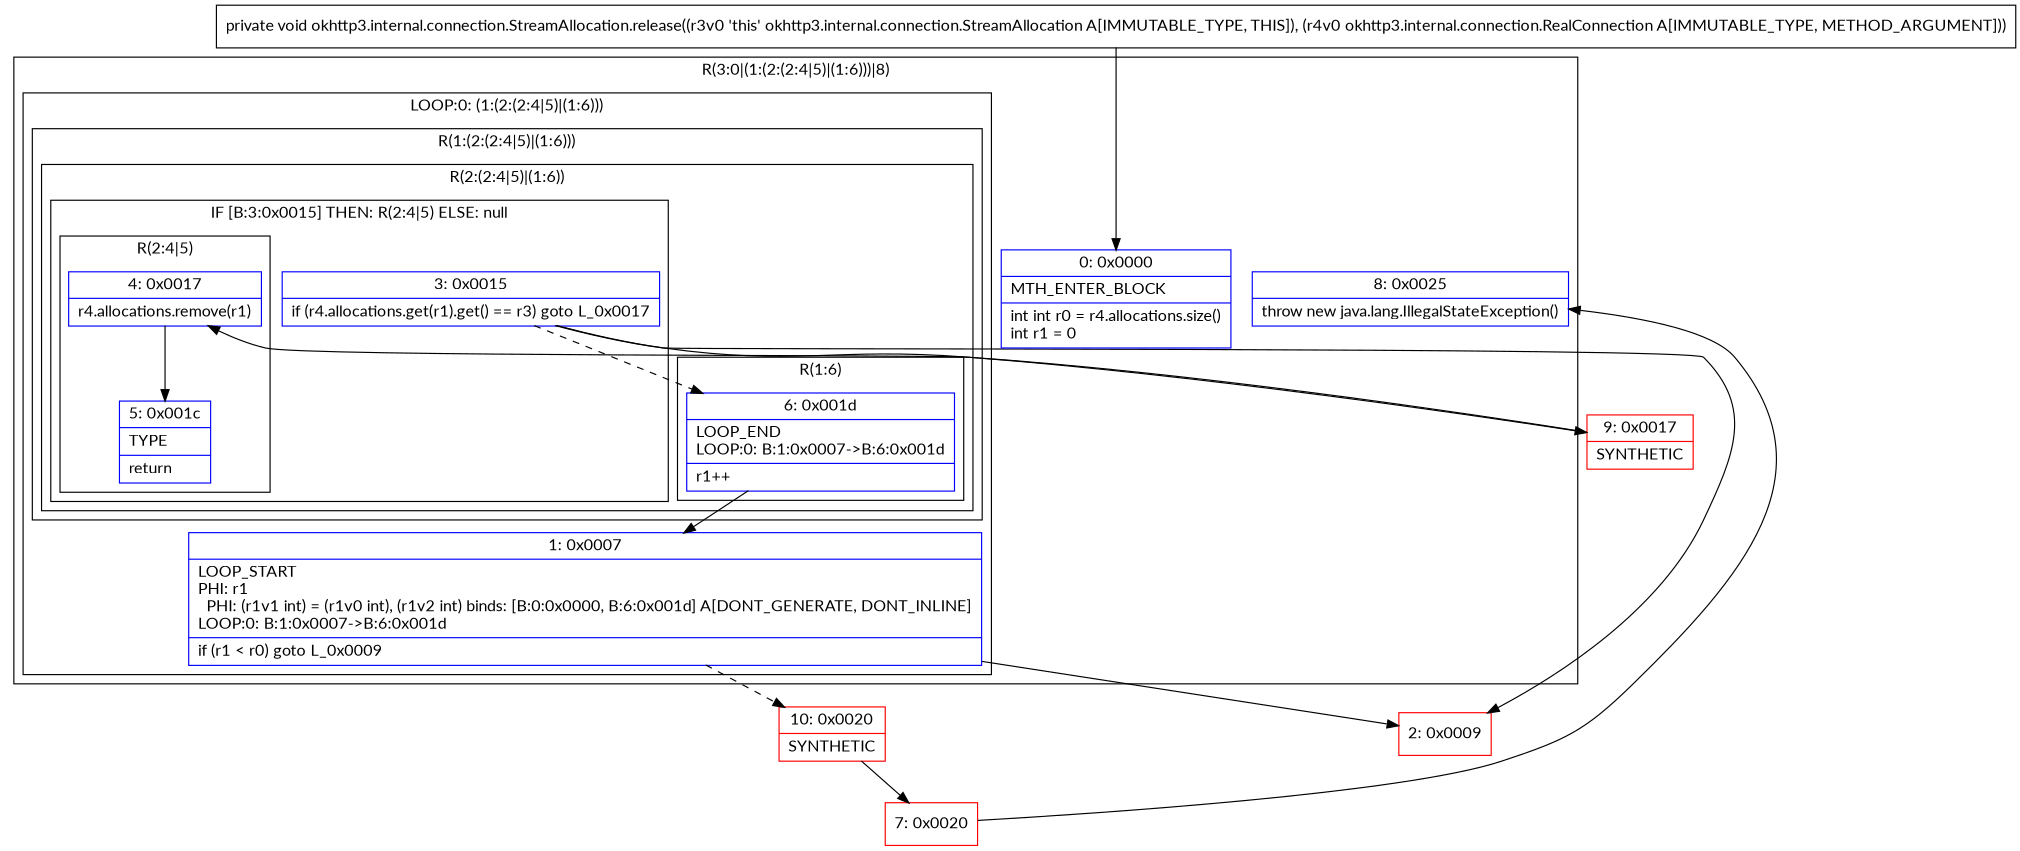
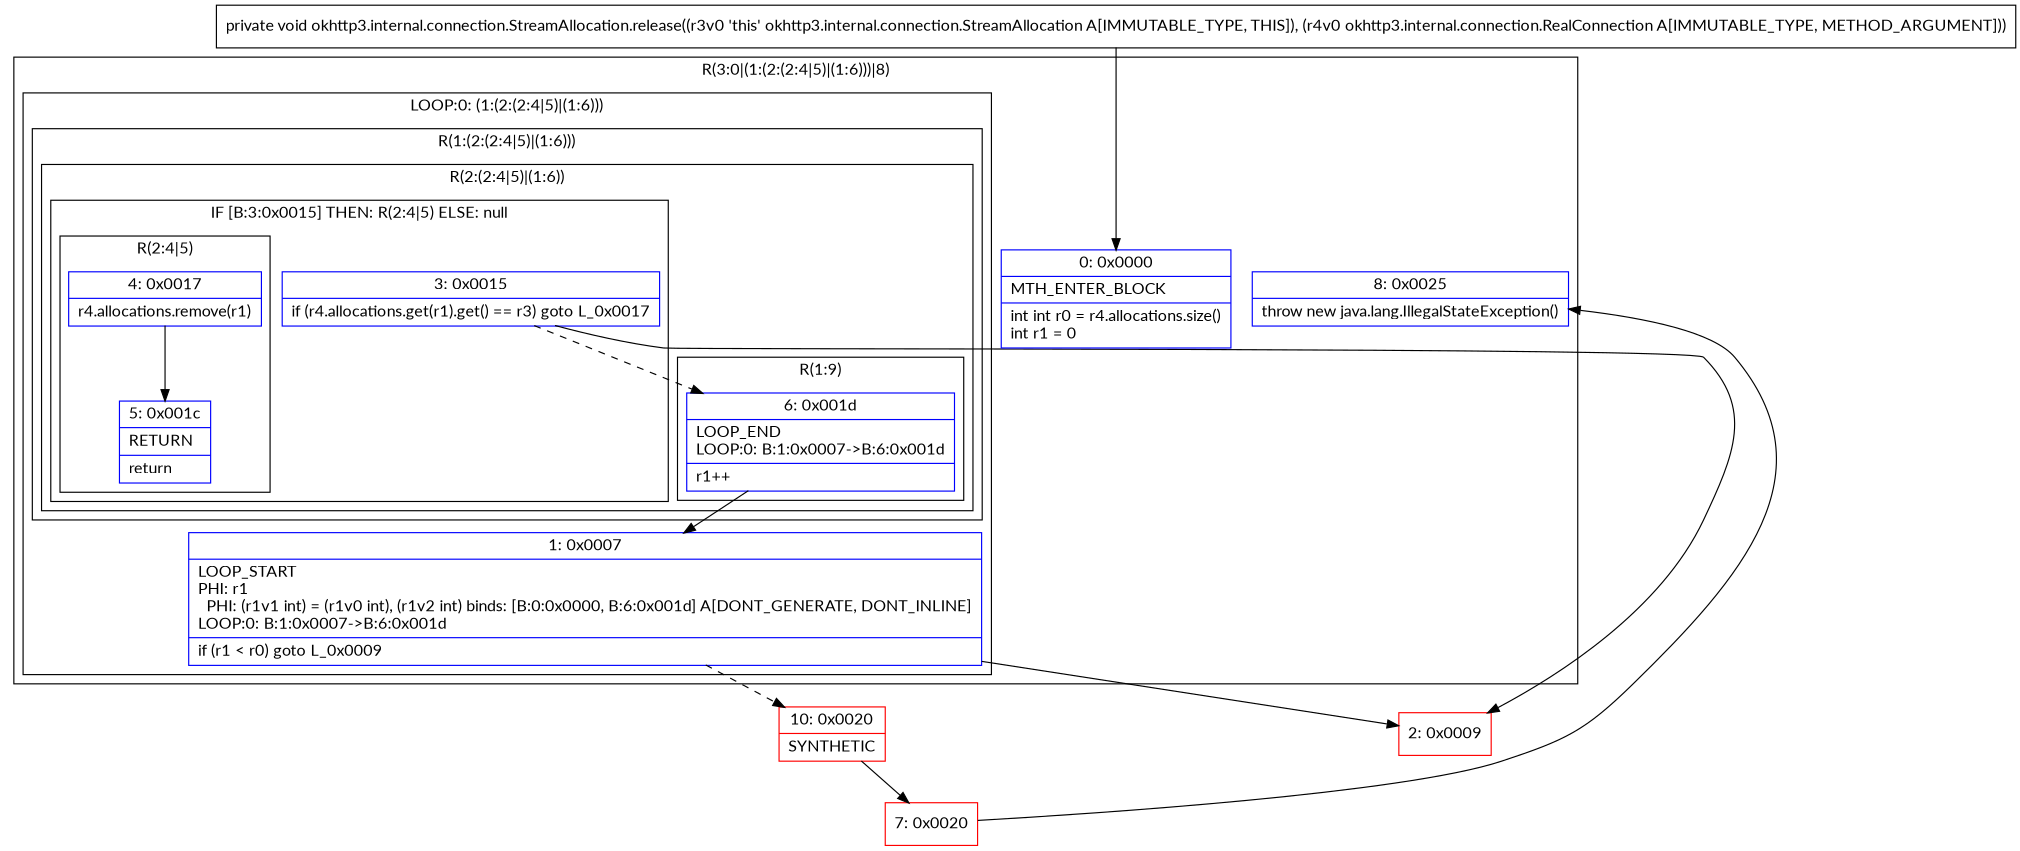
(821, 370) -> (821, 370)
(148, 441) -> (161, 441)
(1640, 442) -> none
